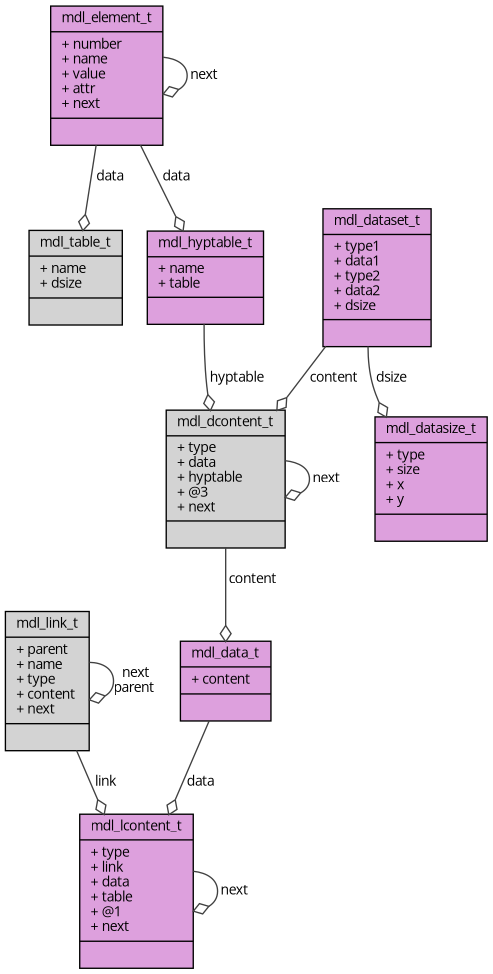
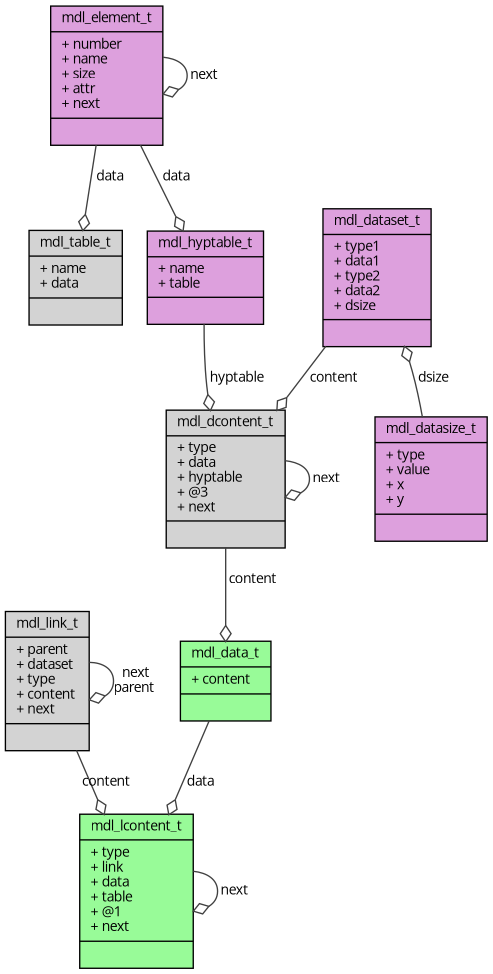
(84, 74) -> (78, 74)
(61, 284) -> (59, 284)
(370, 375) -> (417, 389)
(403, 470) -> (408, 470)
(39, 665) -> (45, 665)
(226, 681) -> (226, 681)
(105, 782) -> (105, 782)
(136, 891) -> (136, 891)
